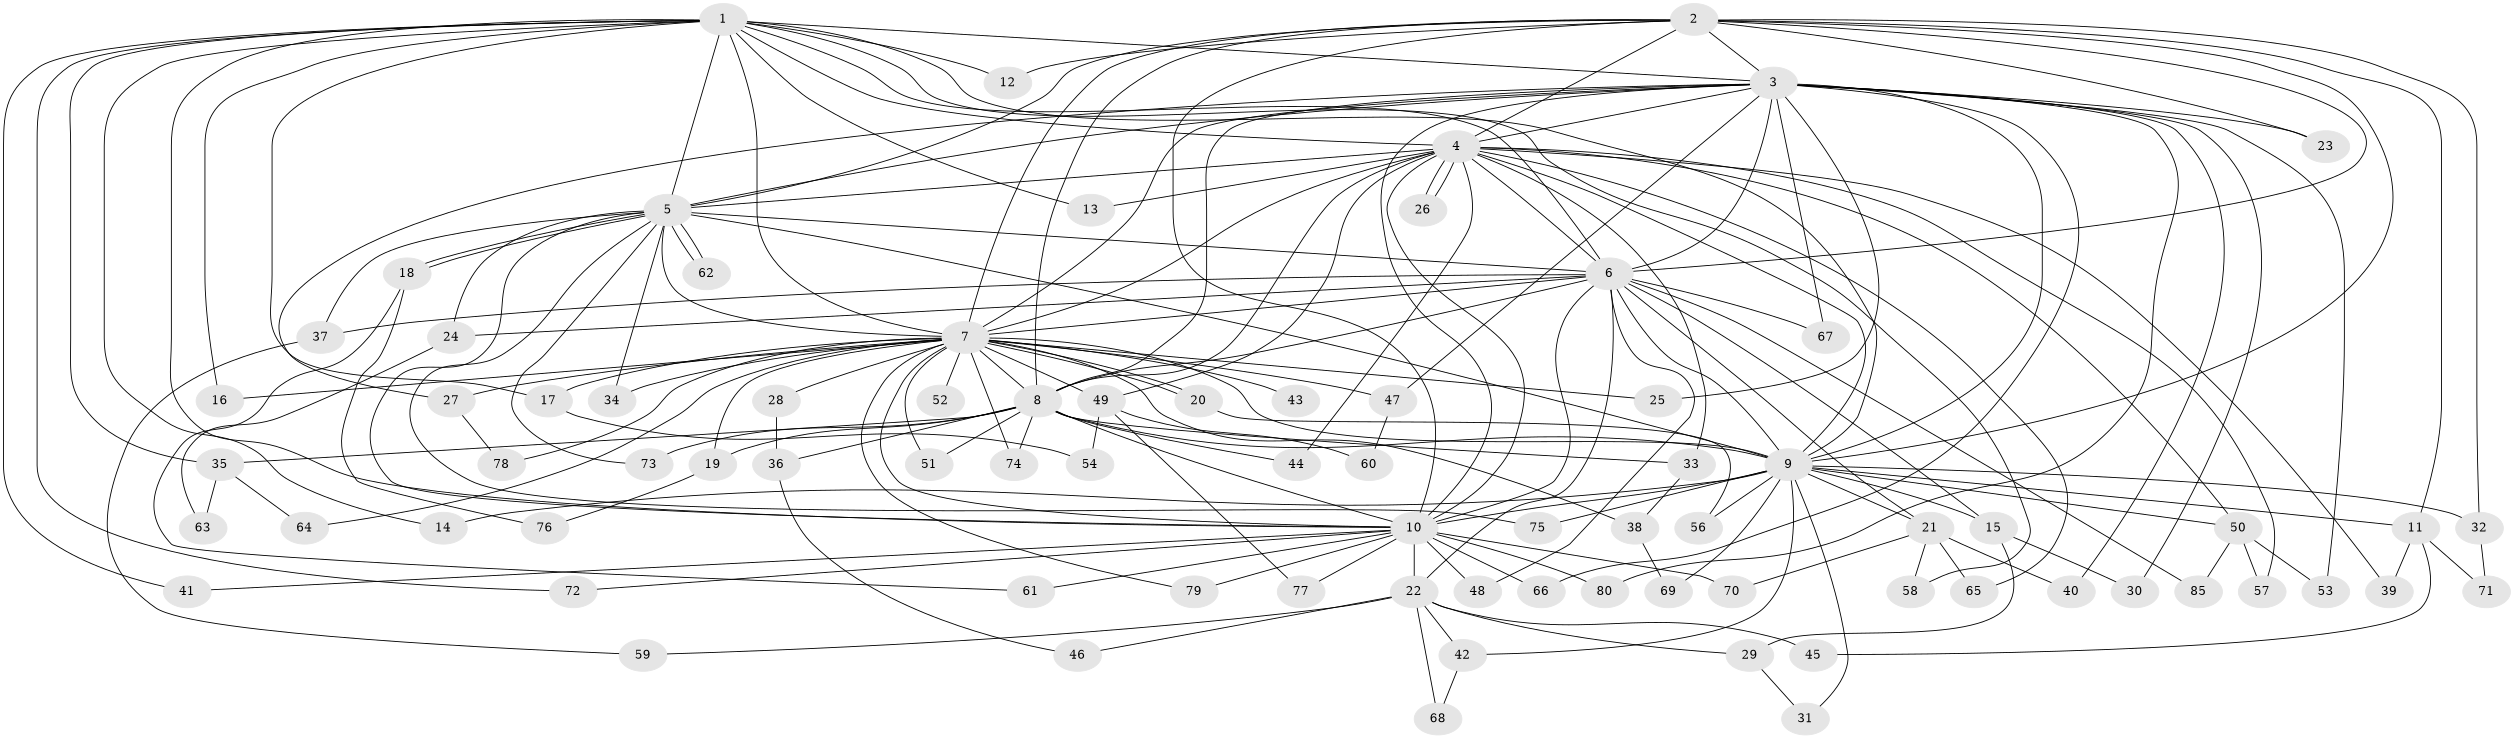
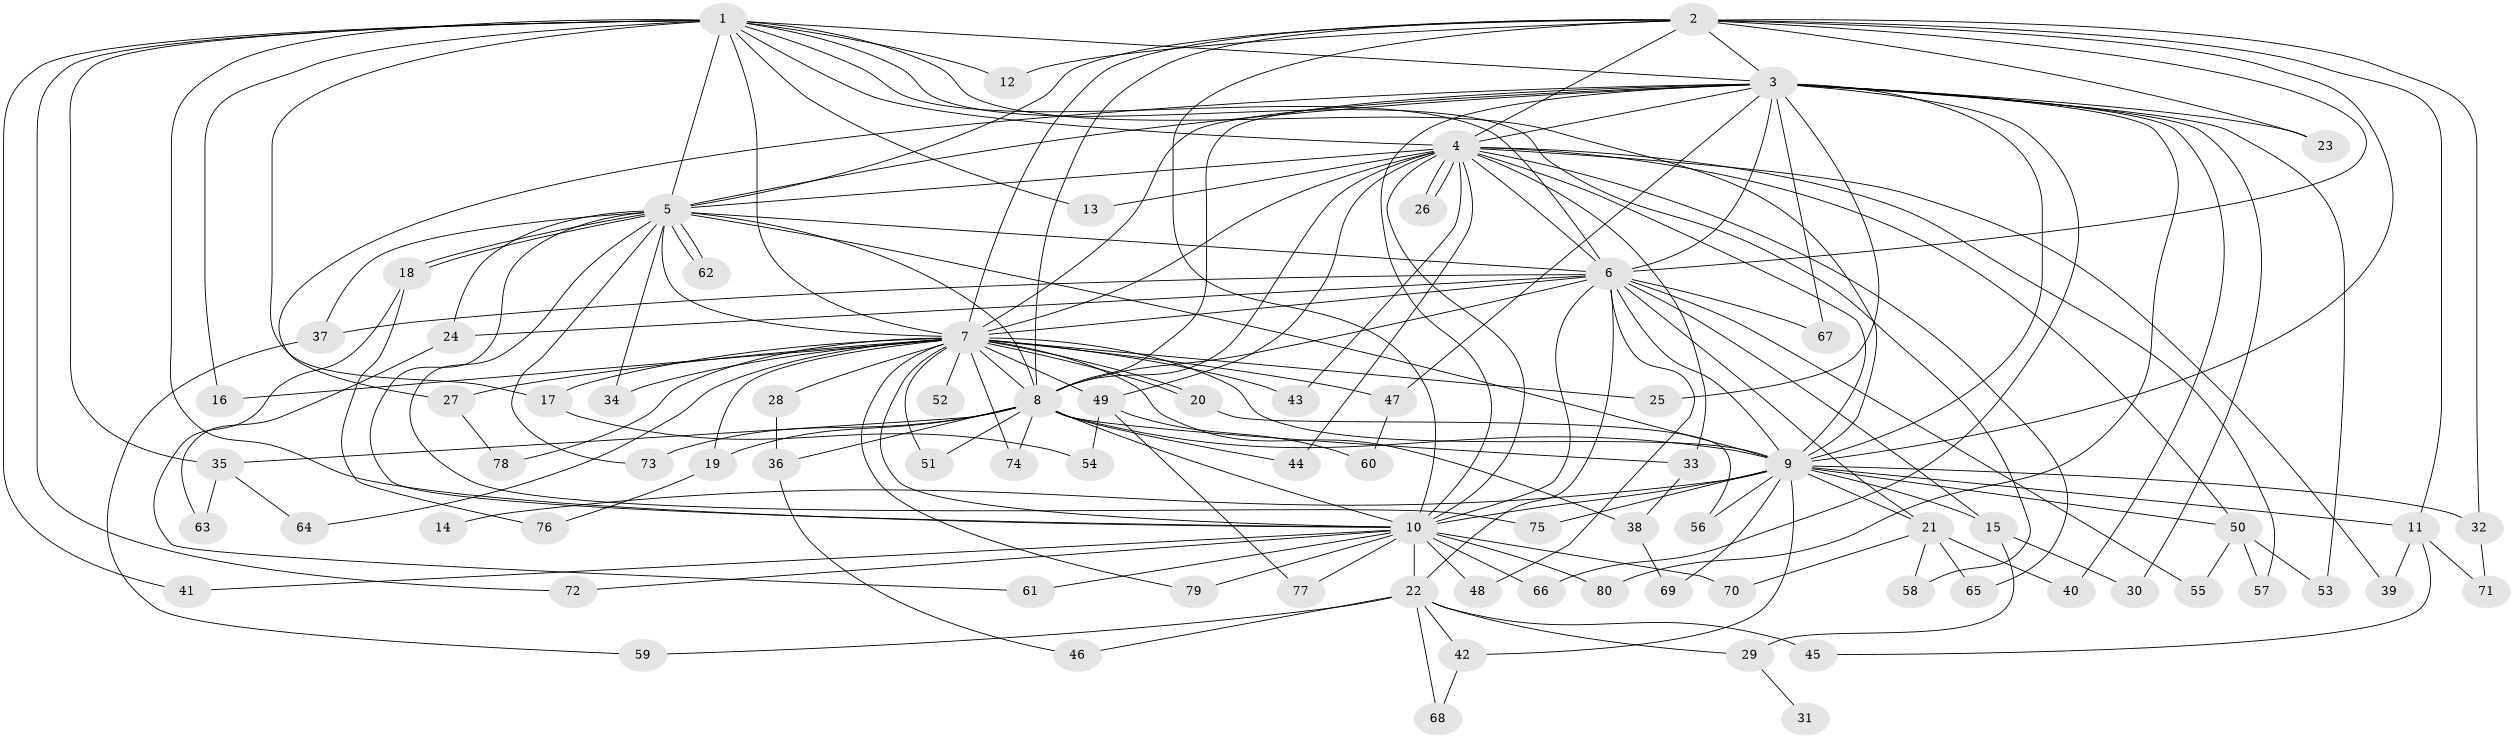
(109, 114) -> none
none -> (887, 259)
none -> (1385, 305)
(2199, 592) -> (2199, 592)
(1836, 595) -> none
